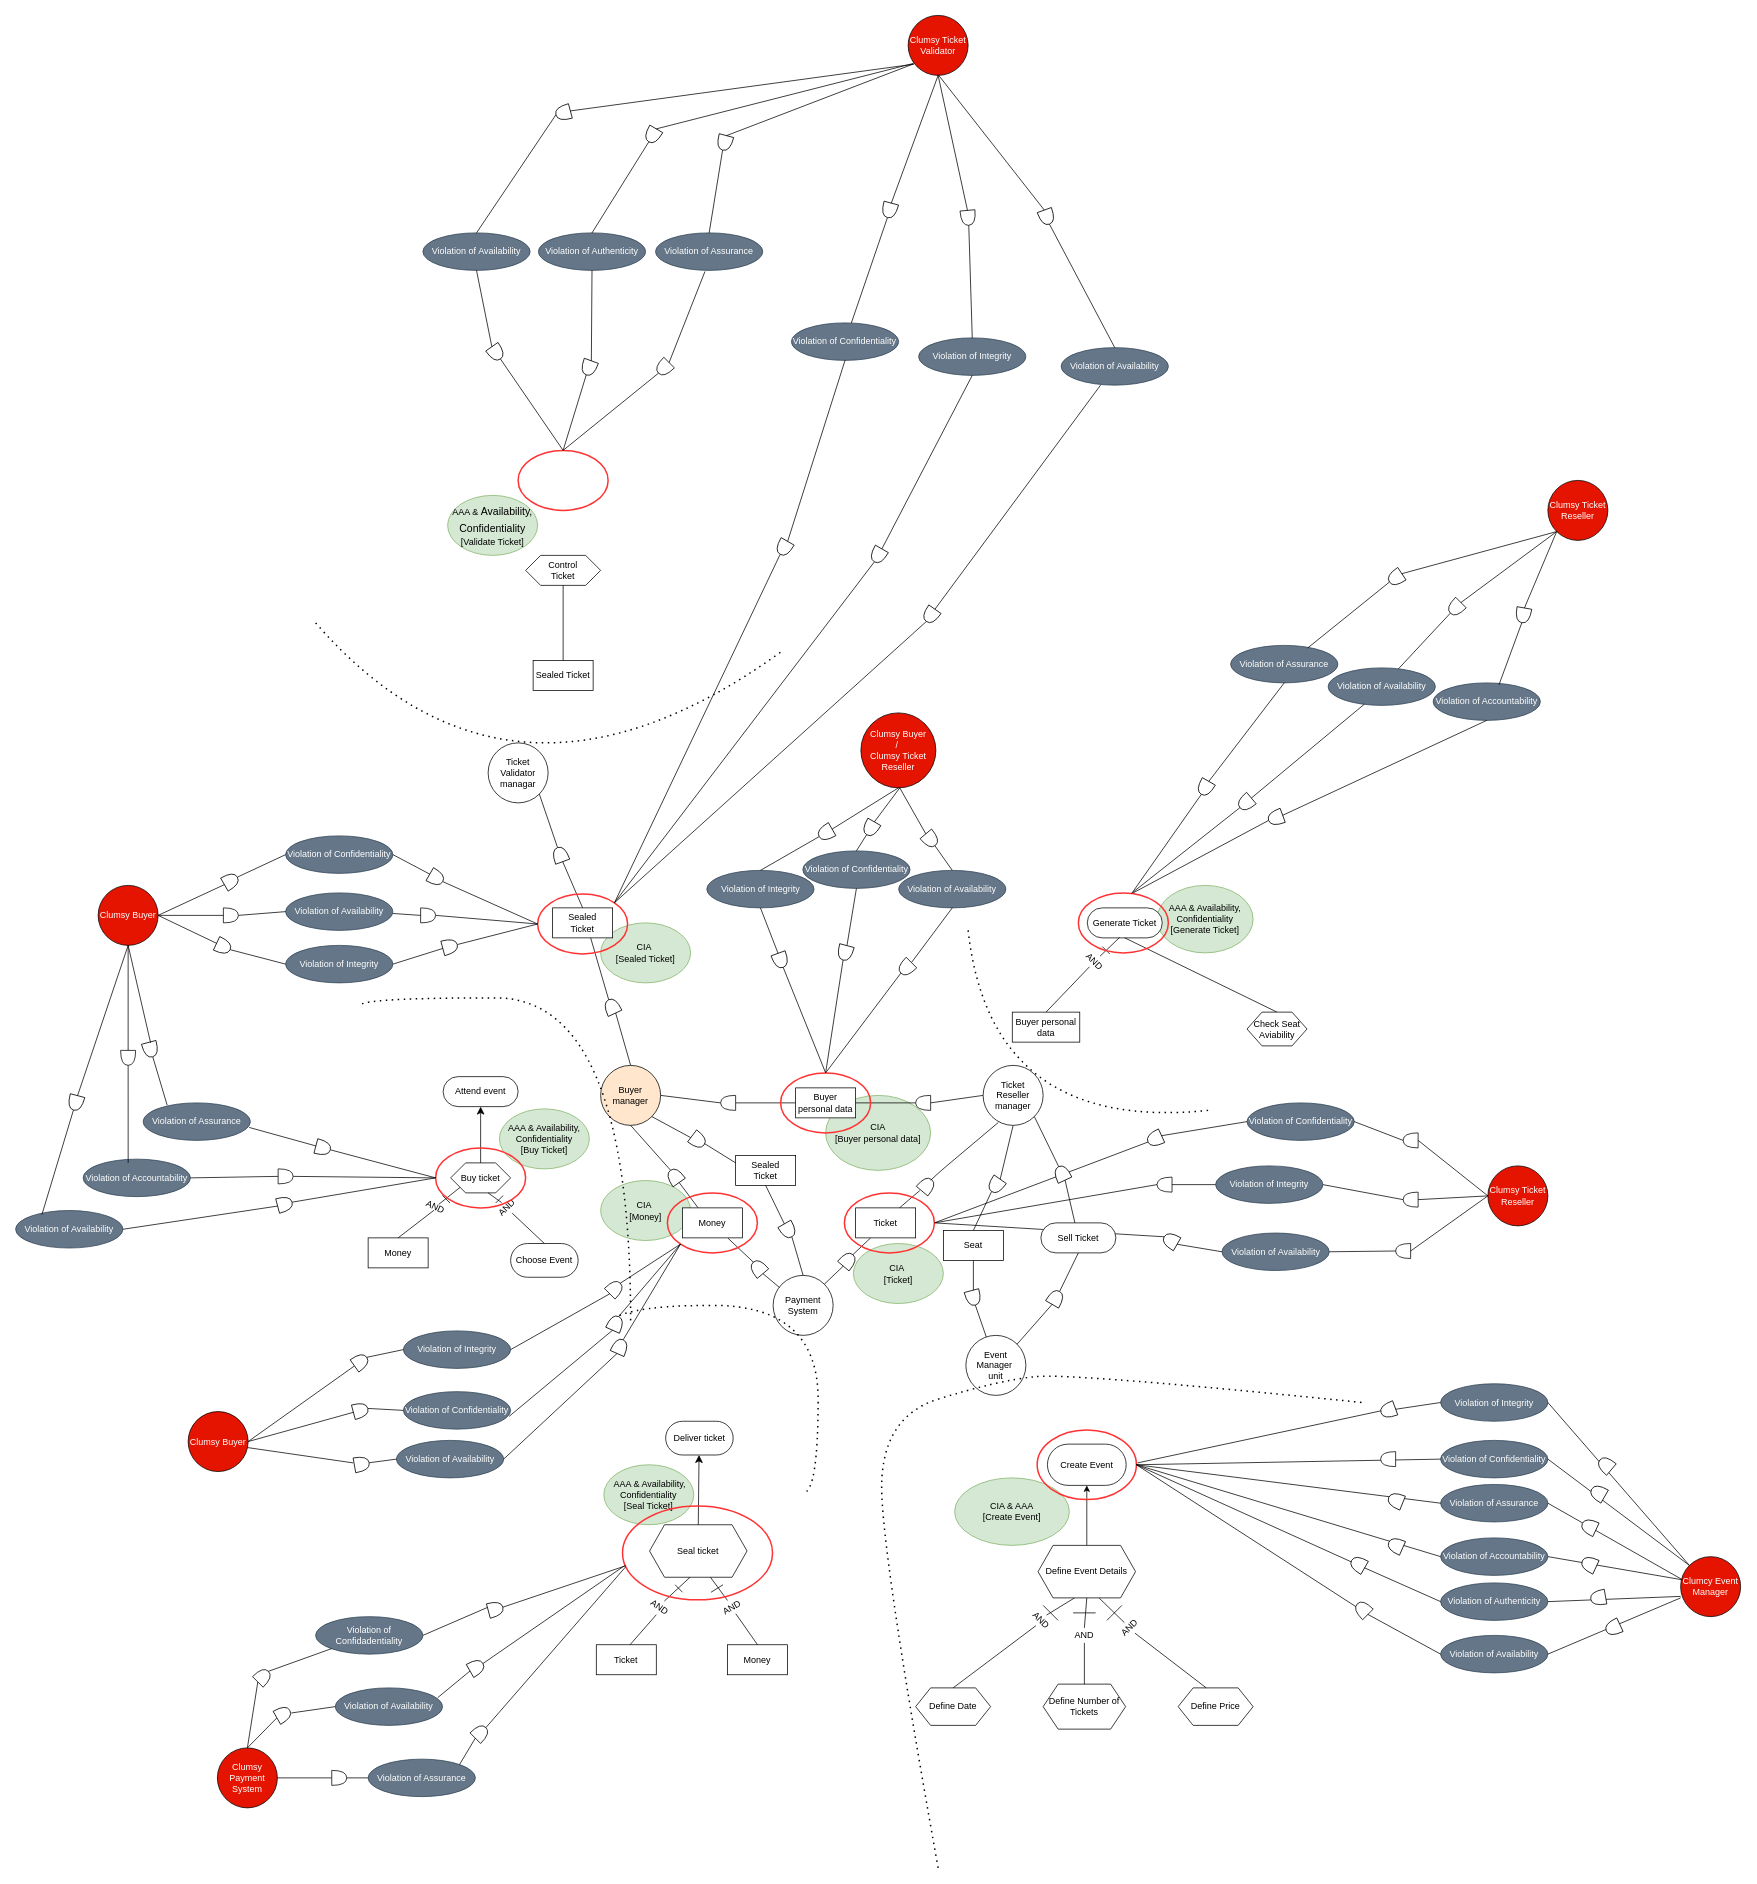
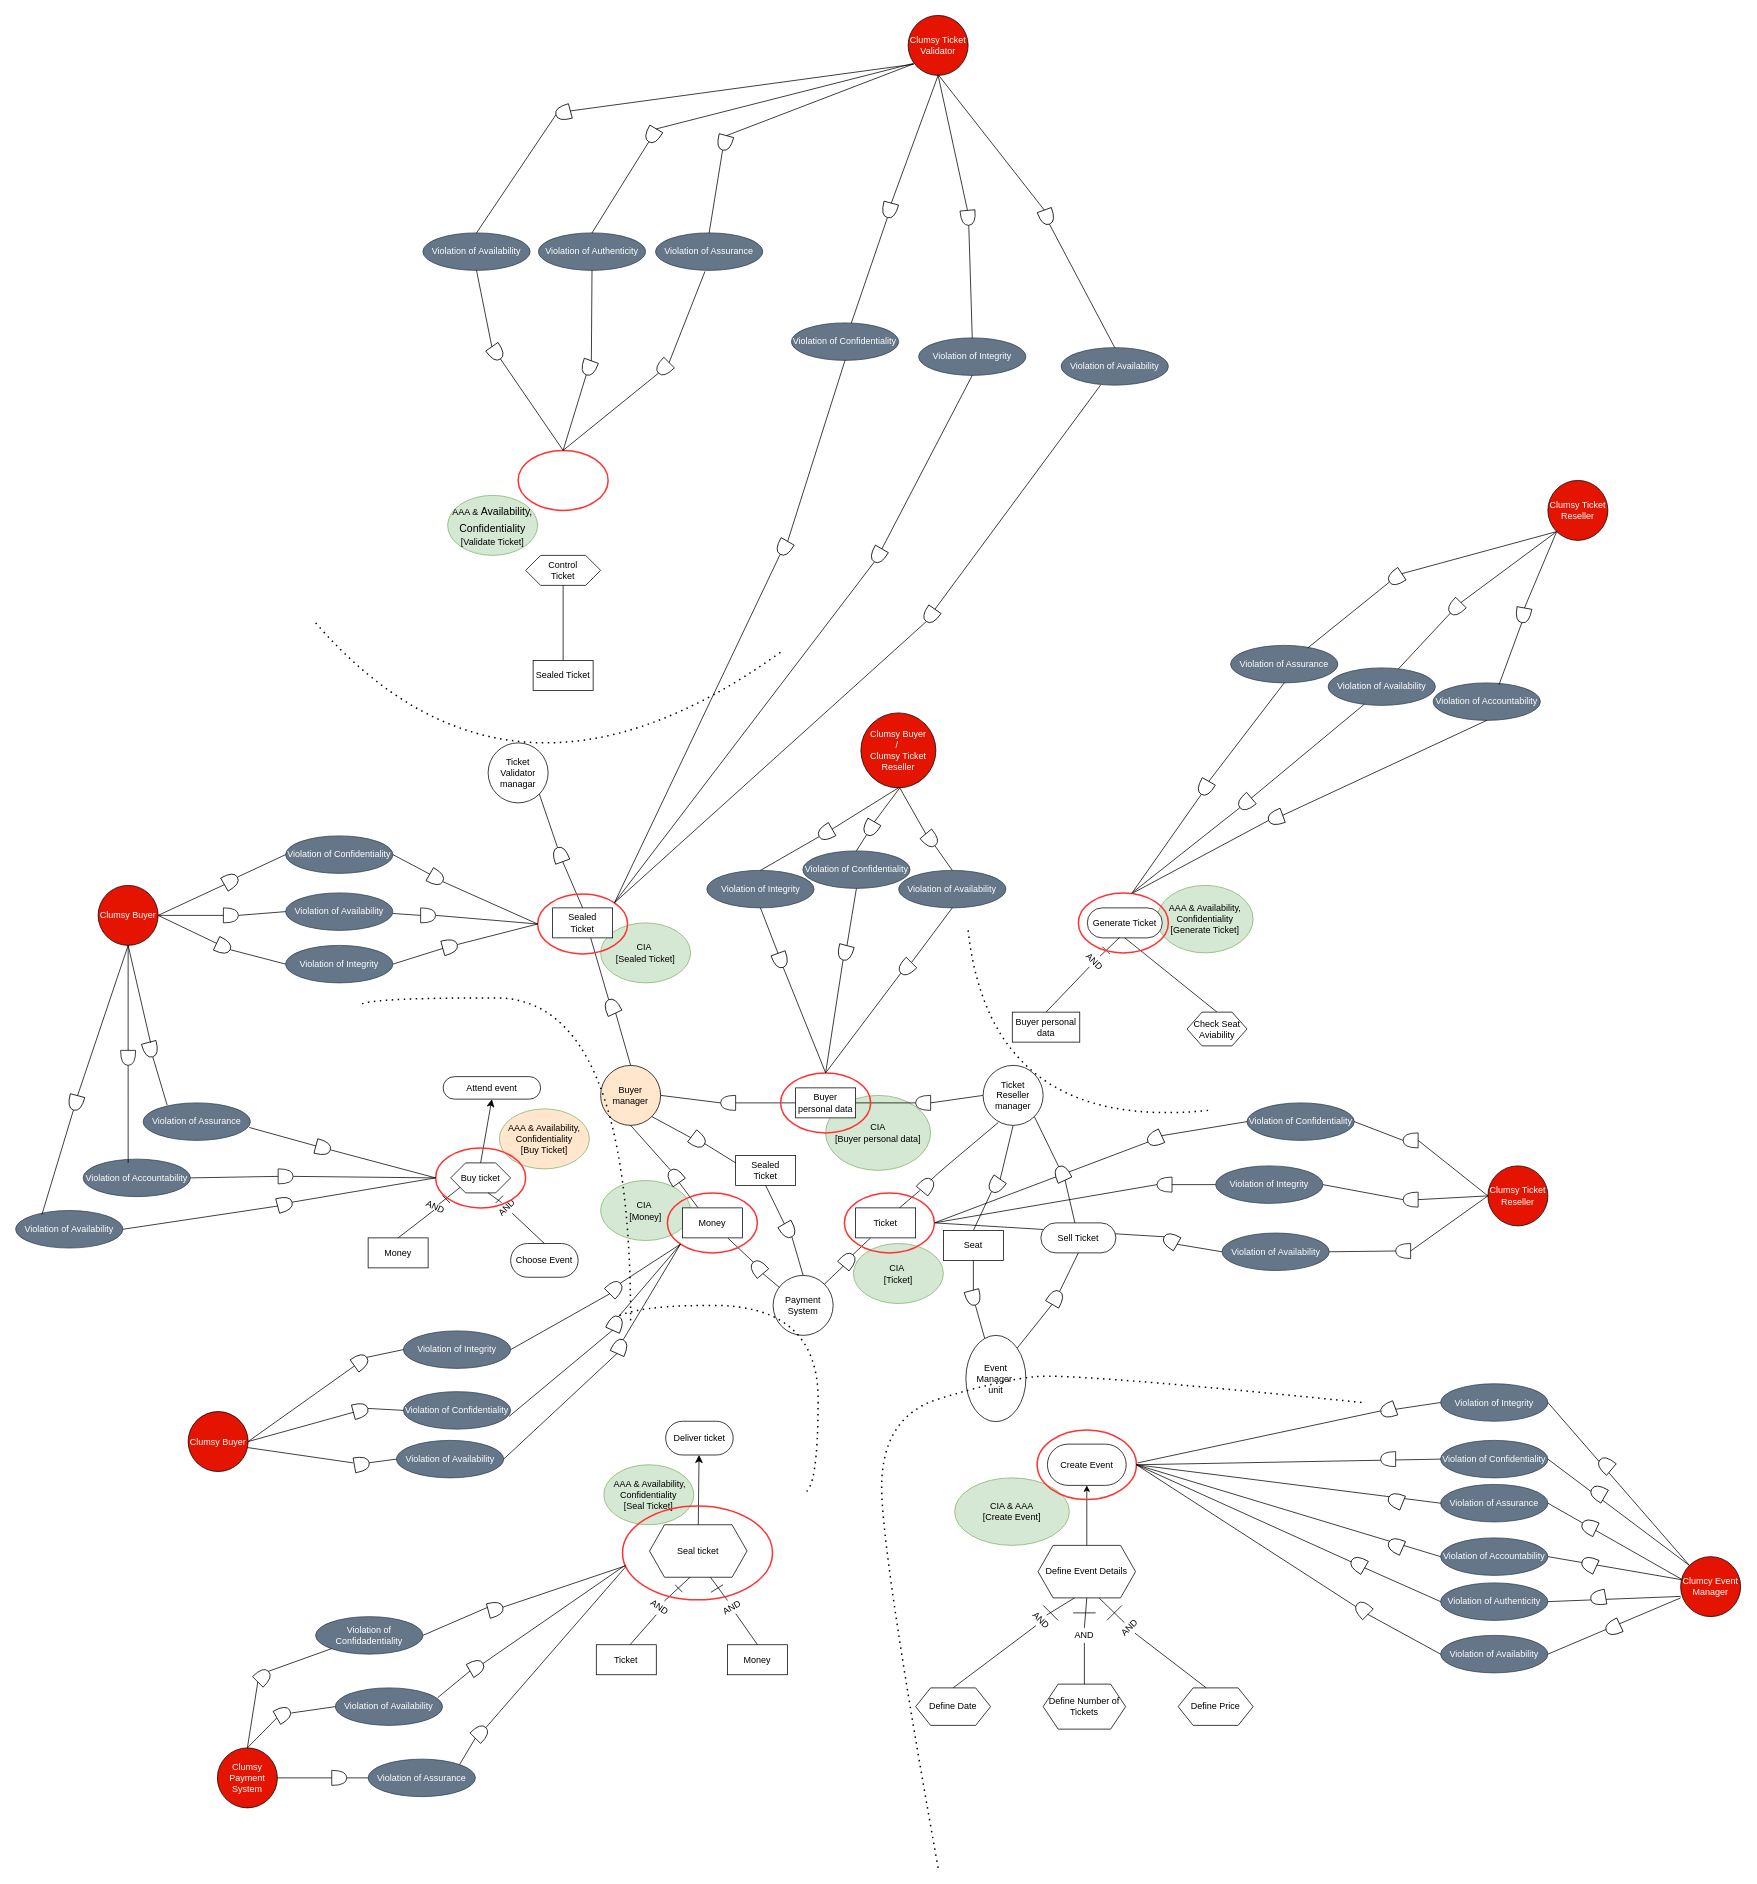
(1277, 1029) -> (1217, 1029)
(480, 1092) -> (492, 1088)
(544, 1139) -> (544, 1139)
(996, 1365) -> (996, 1379)
